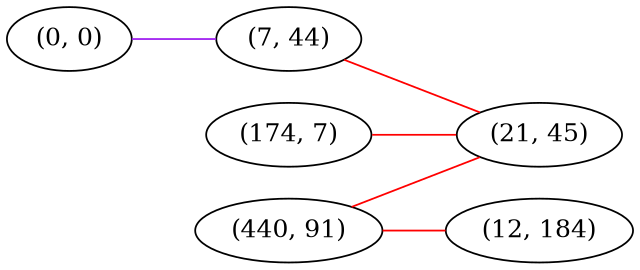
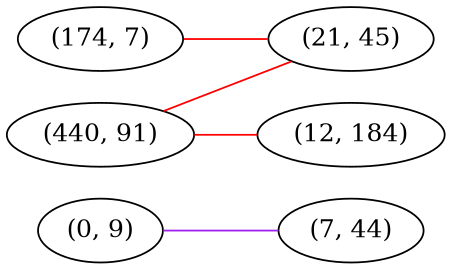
(69, 39) -> (100, 231)
(412, 86) -> none
